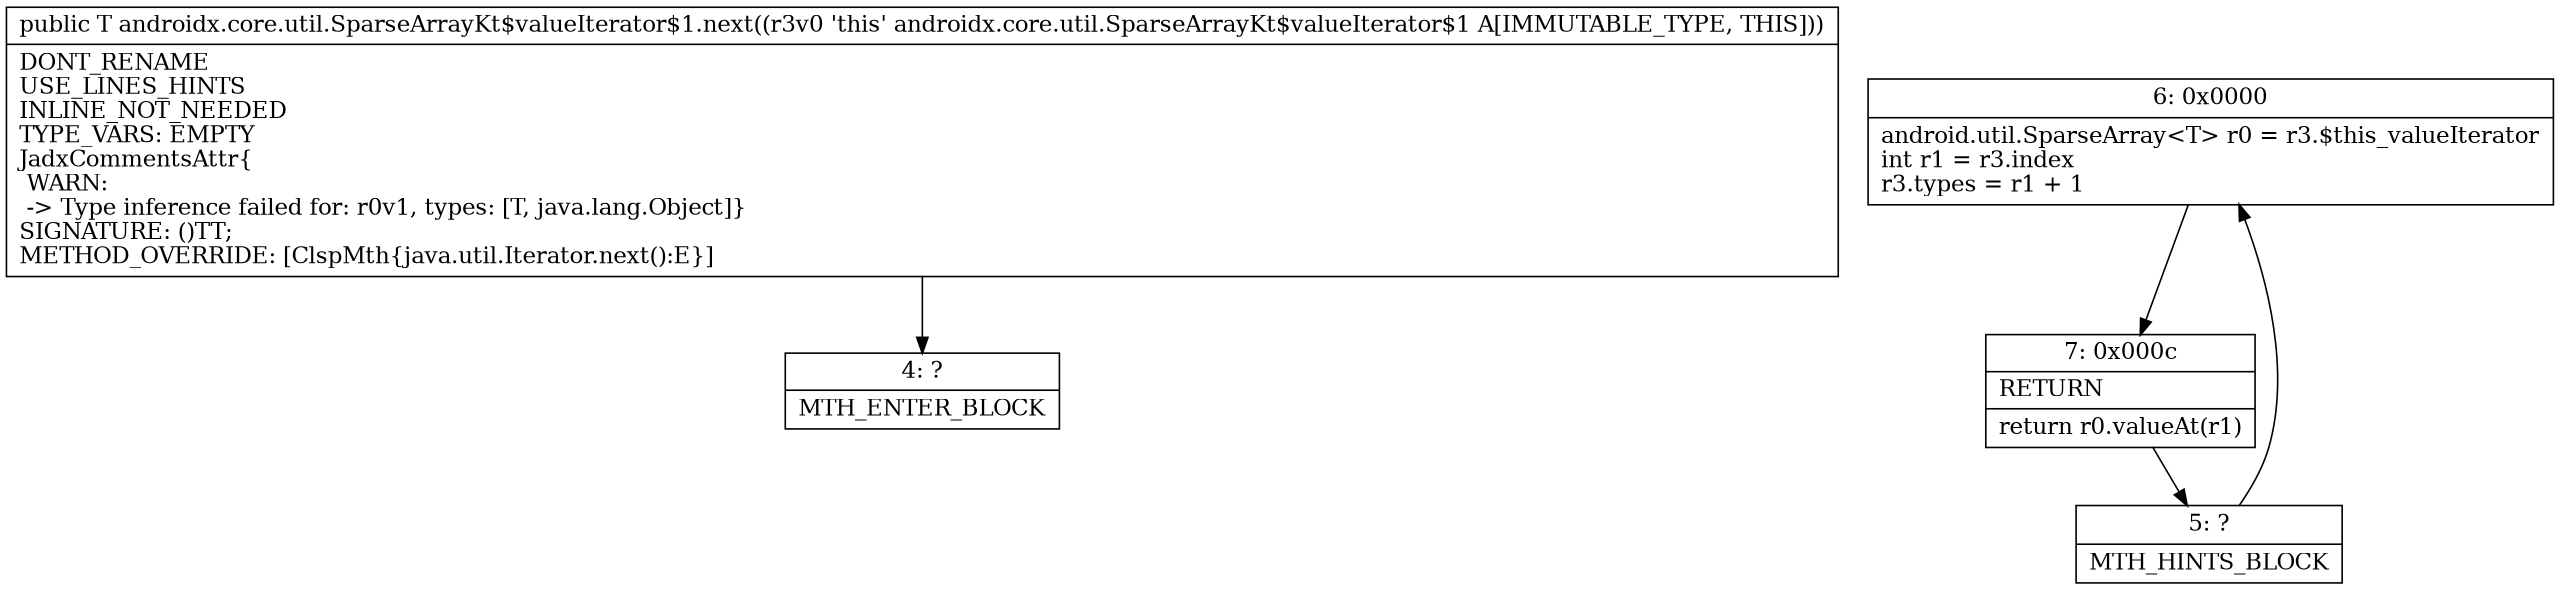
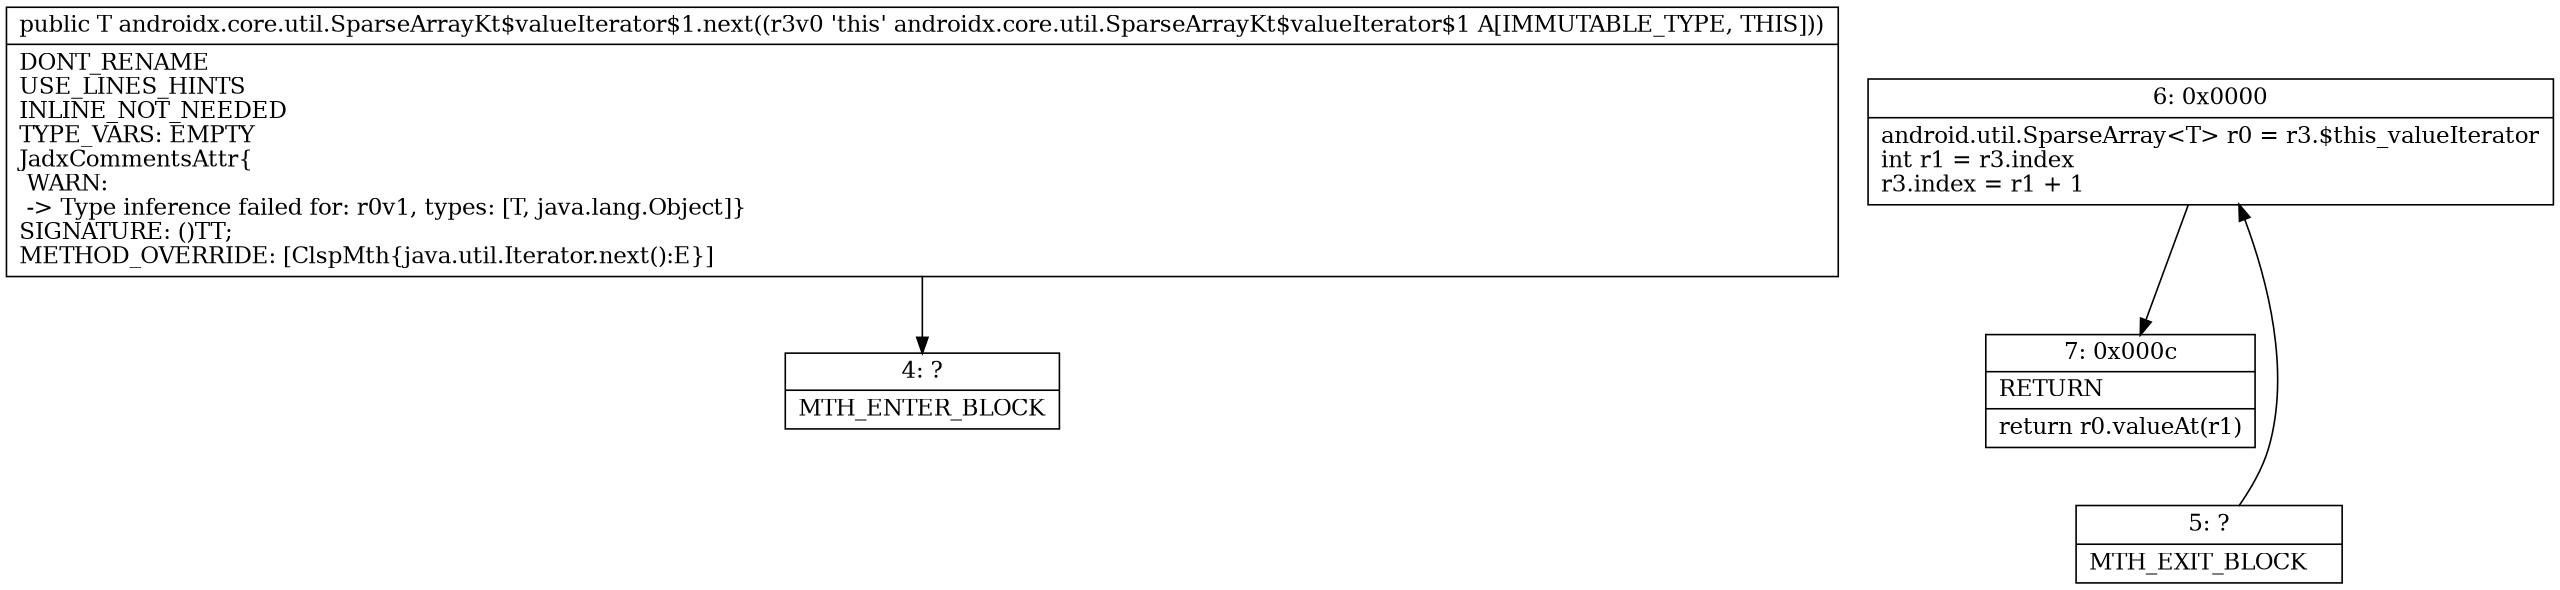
(1983, 185) -> (1983, 185)
(2166, 469) -> none
(2209, 563) -> (2199, 563)
